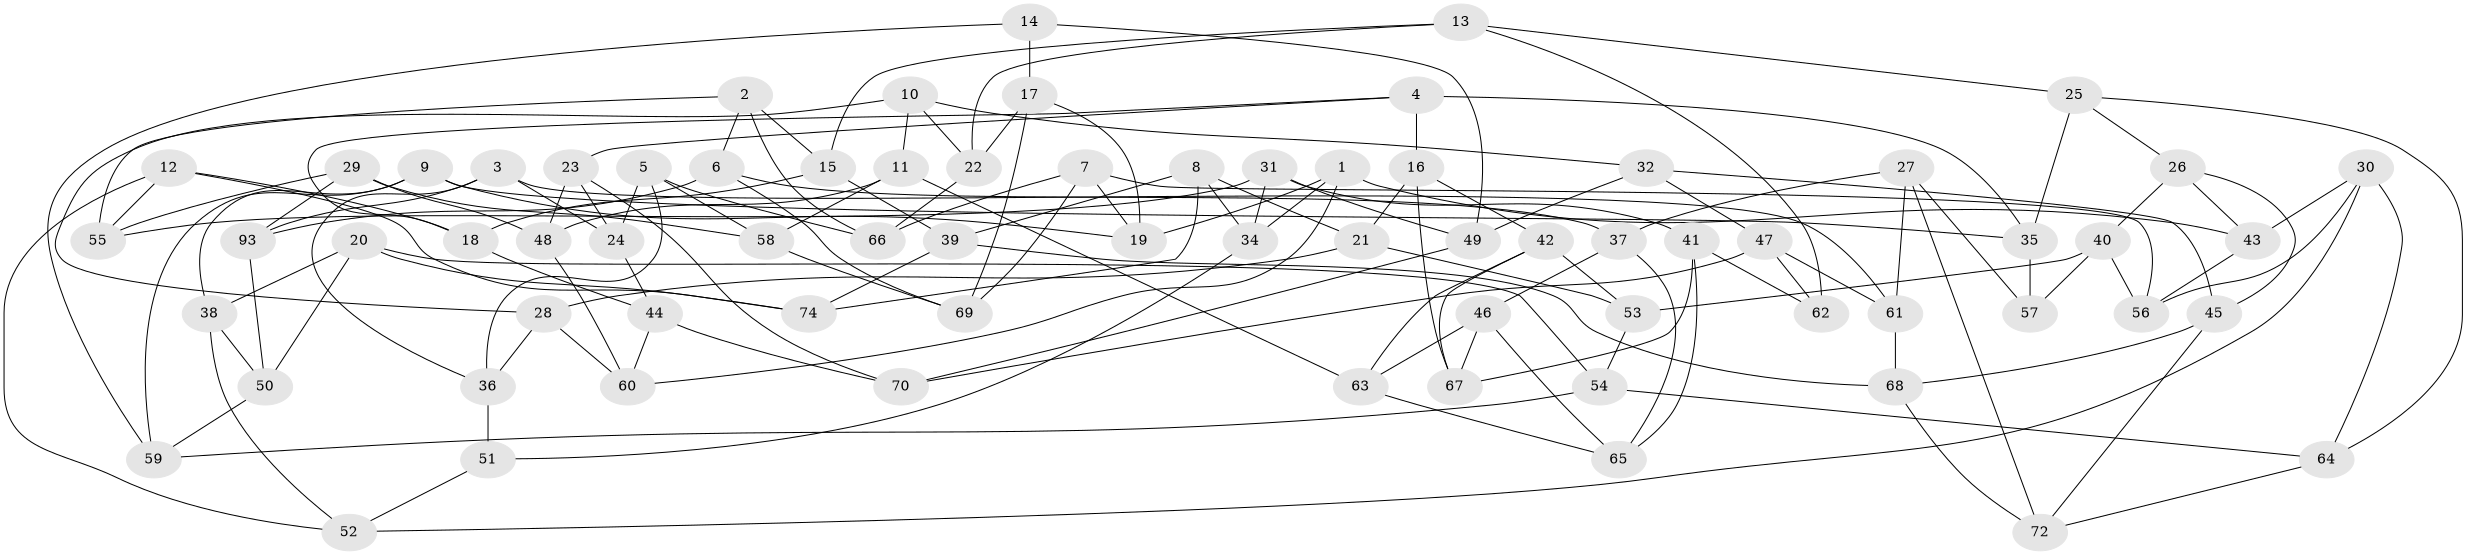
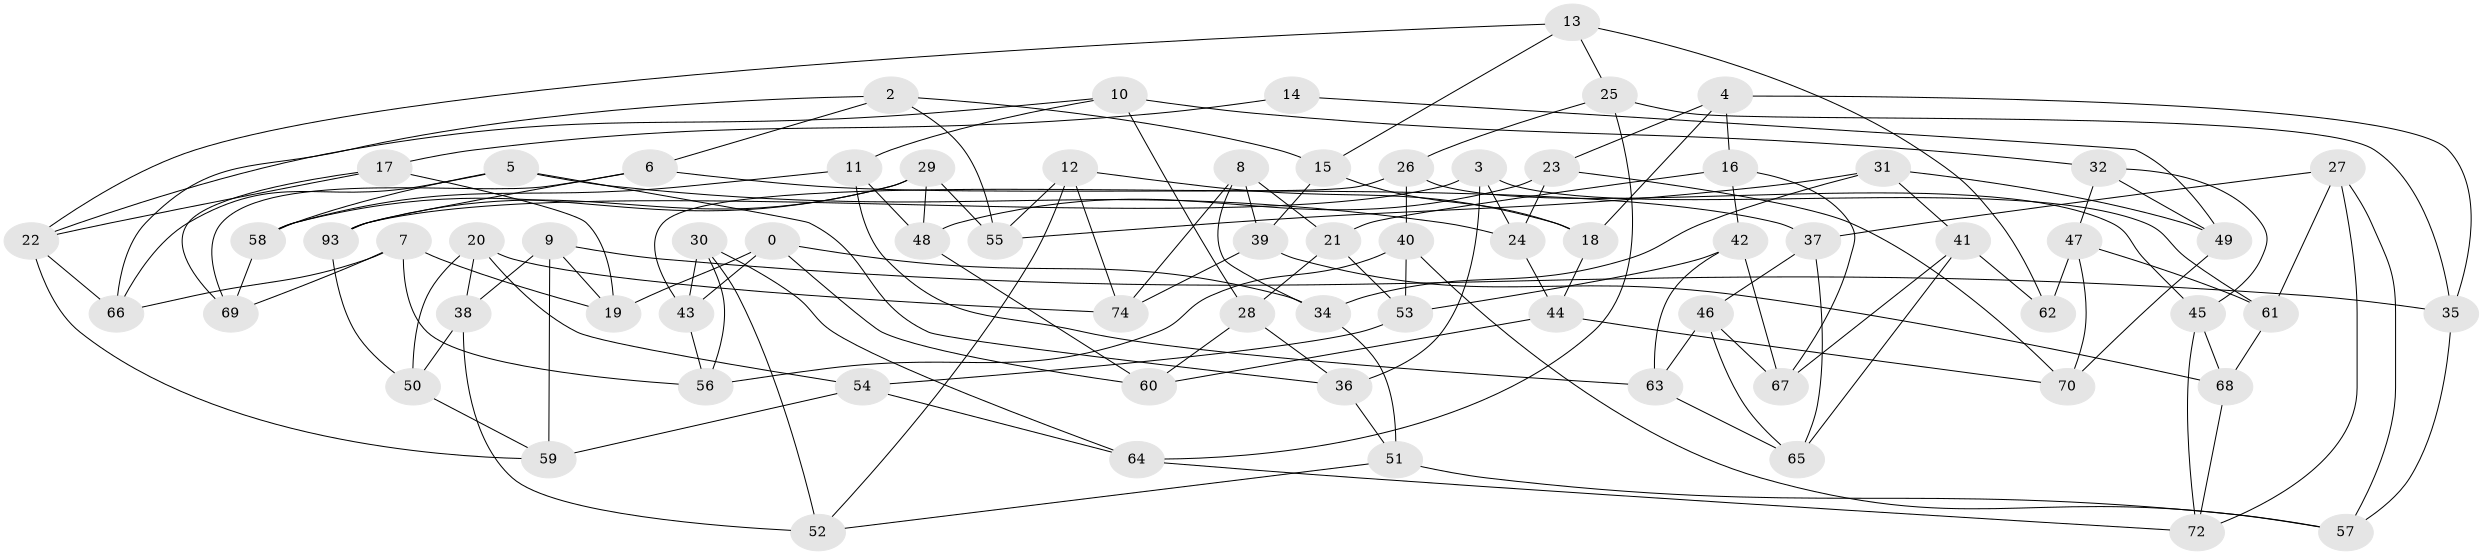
(380, 77) -> (249, 416)
(1343, 168) -> (773, 241)
none -> (1893, 498)
